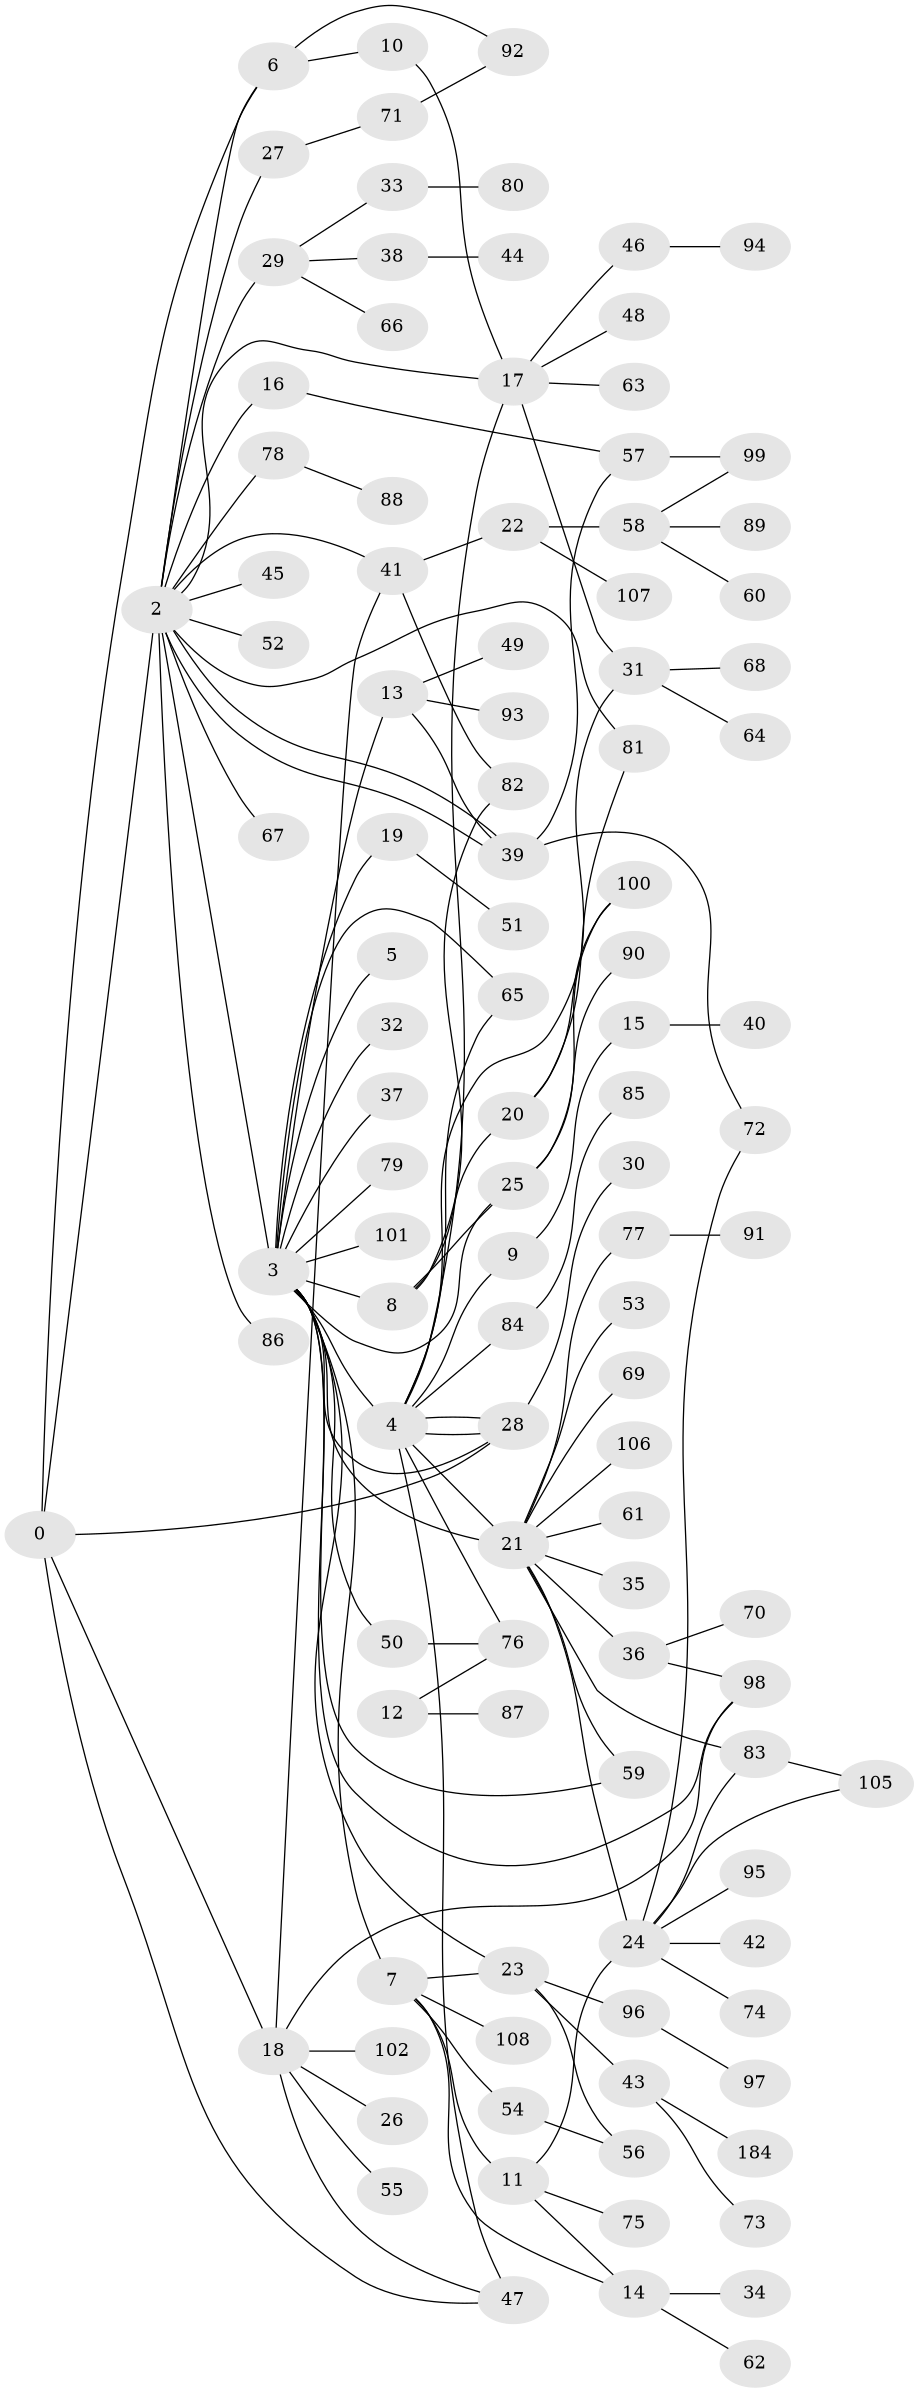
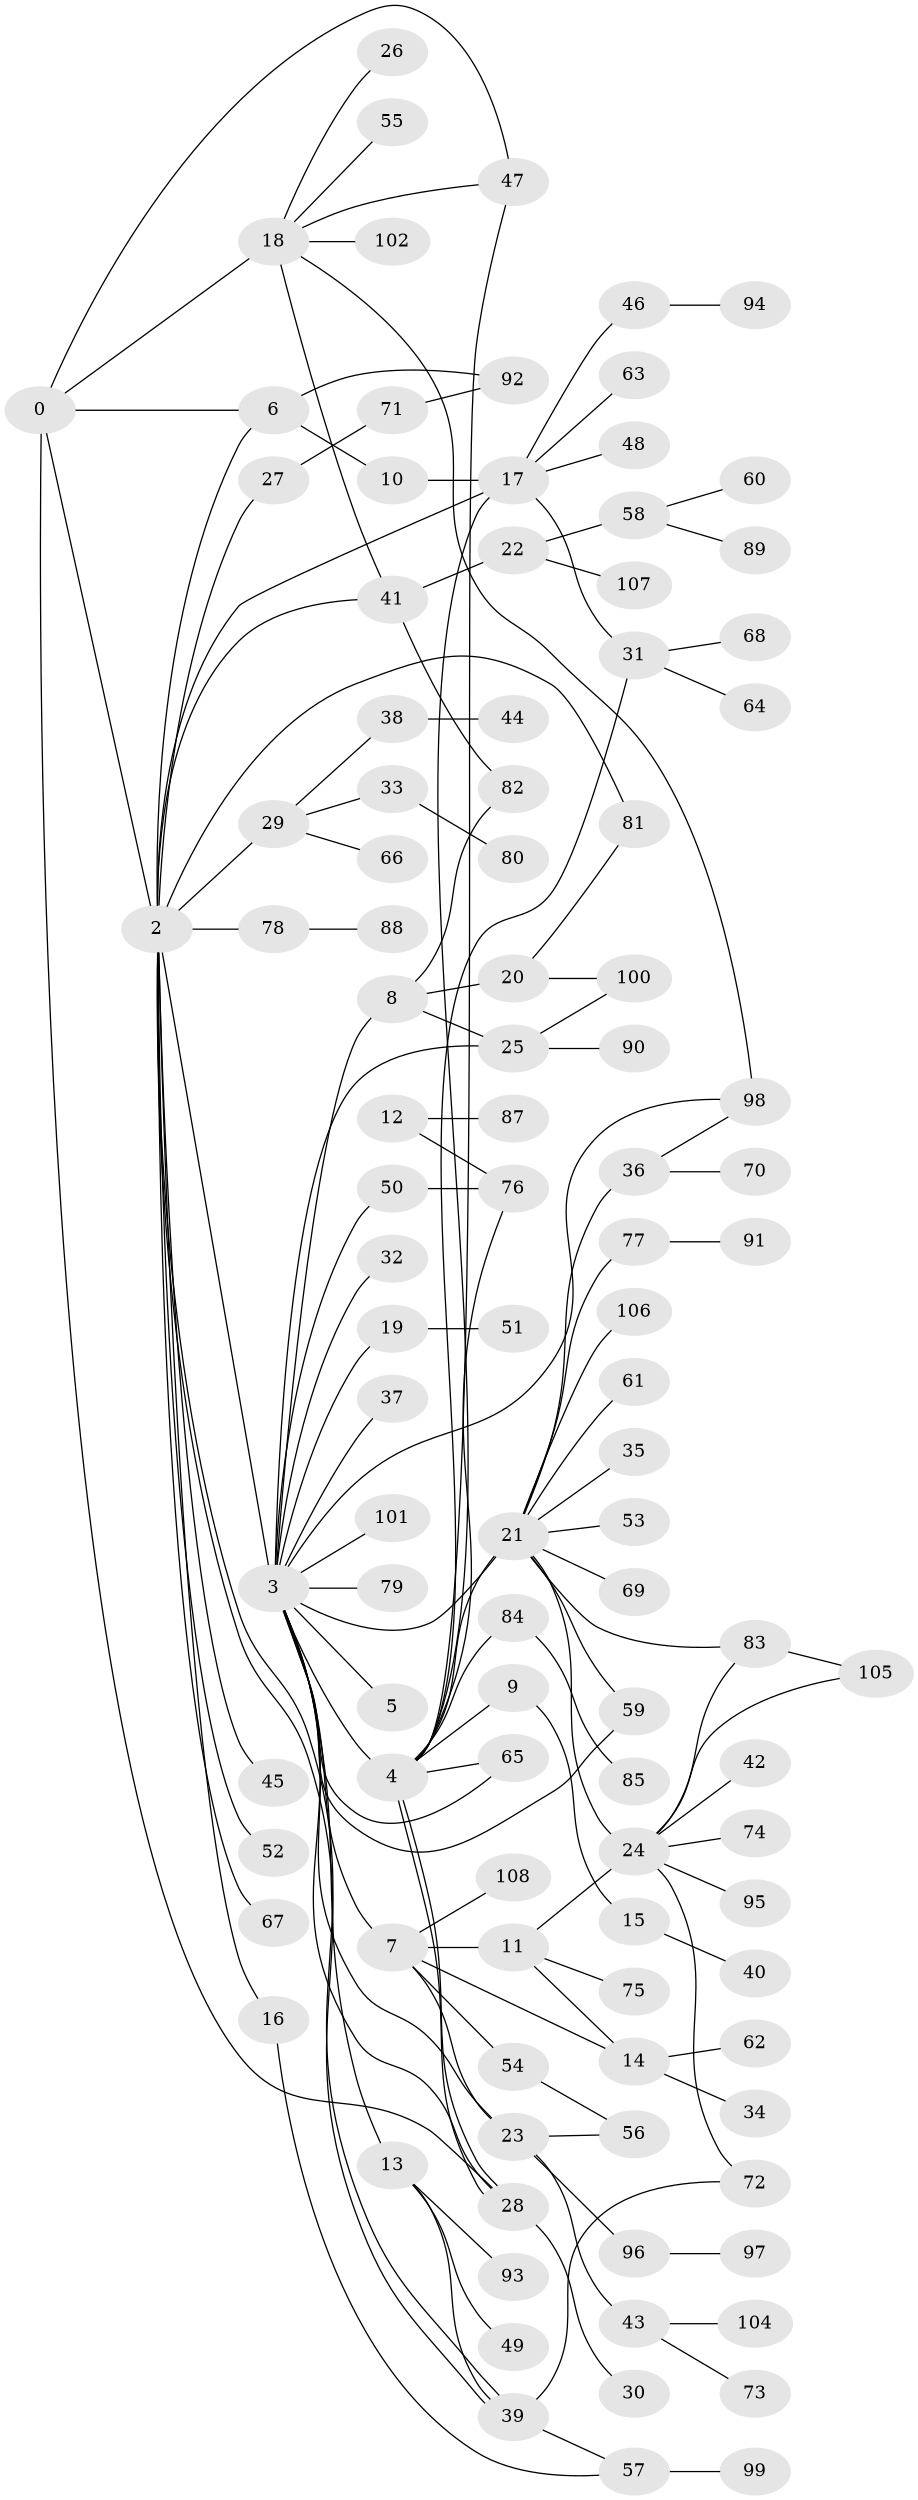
(695, 492) -> none
(274, 1342) -> none
(755, 2154) -> (755, 2324)
